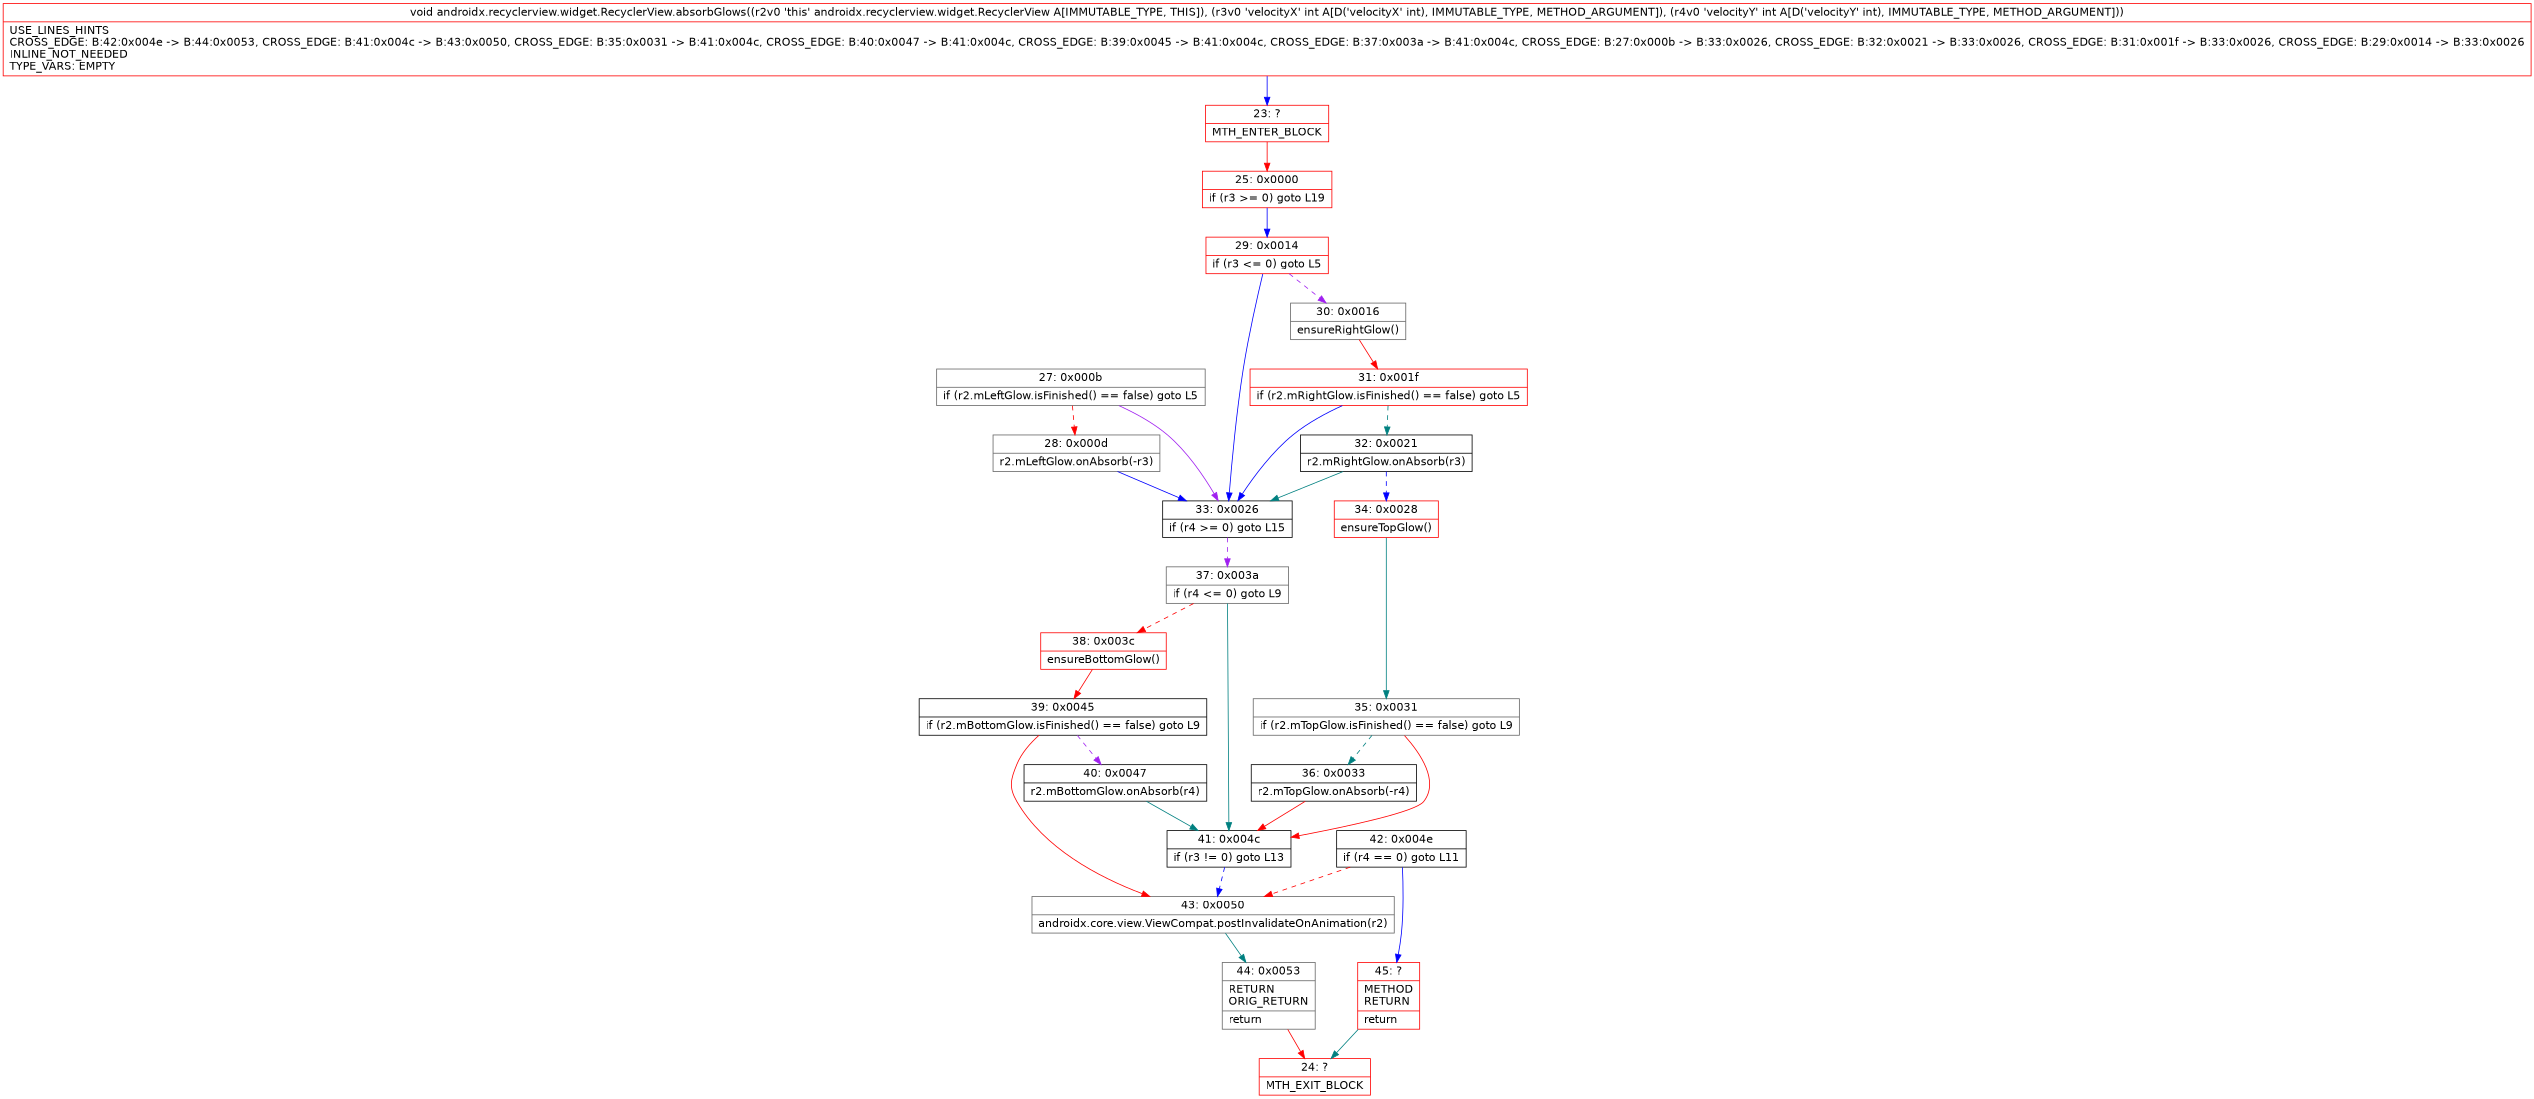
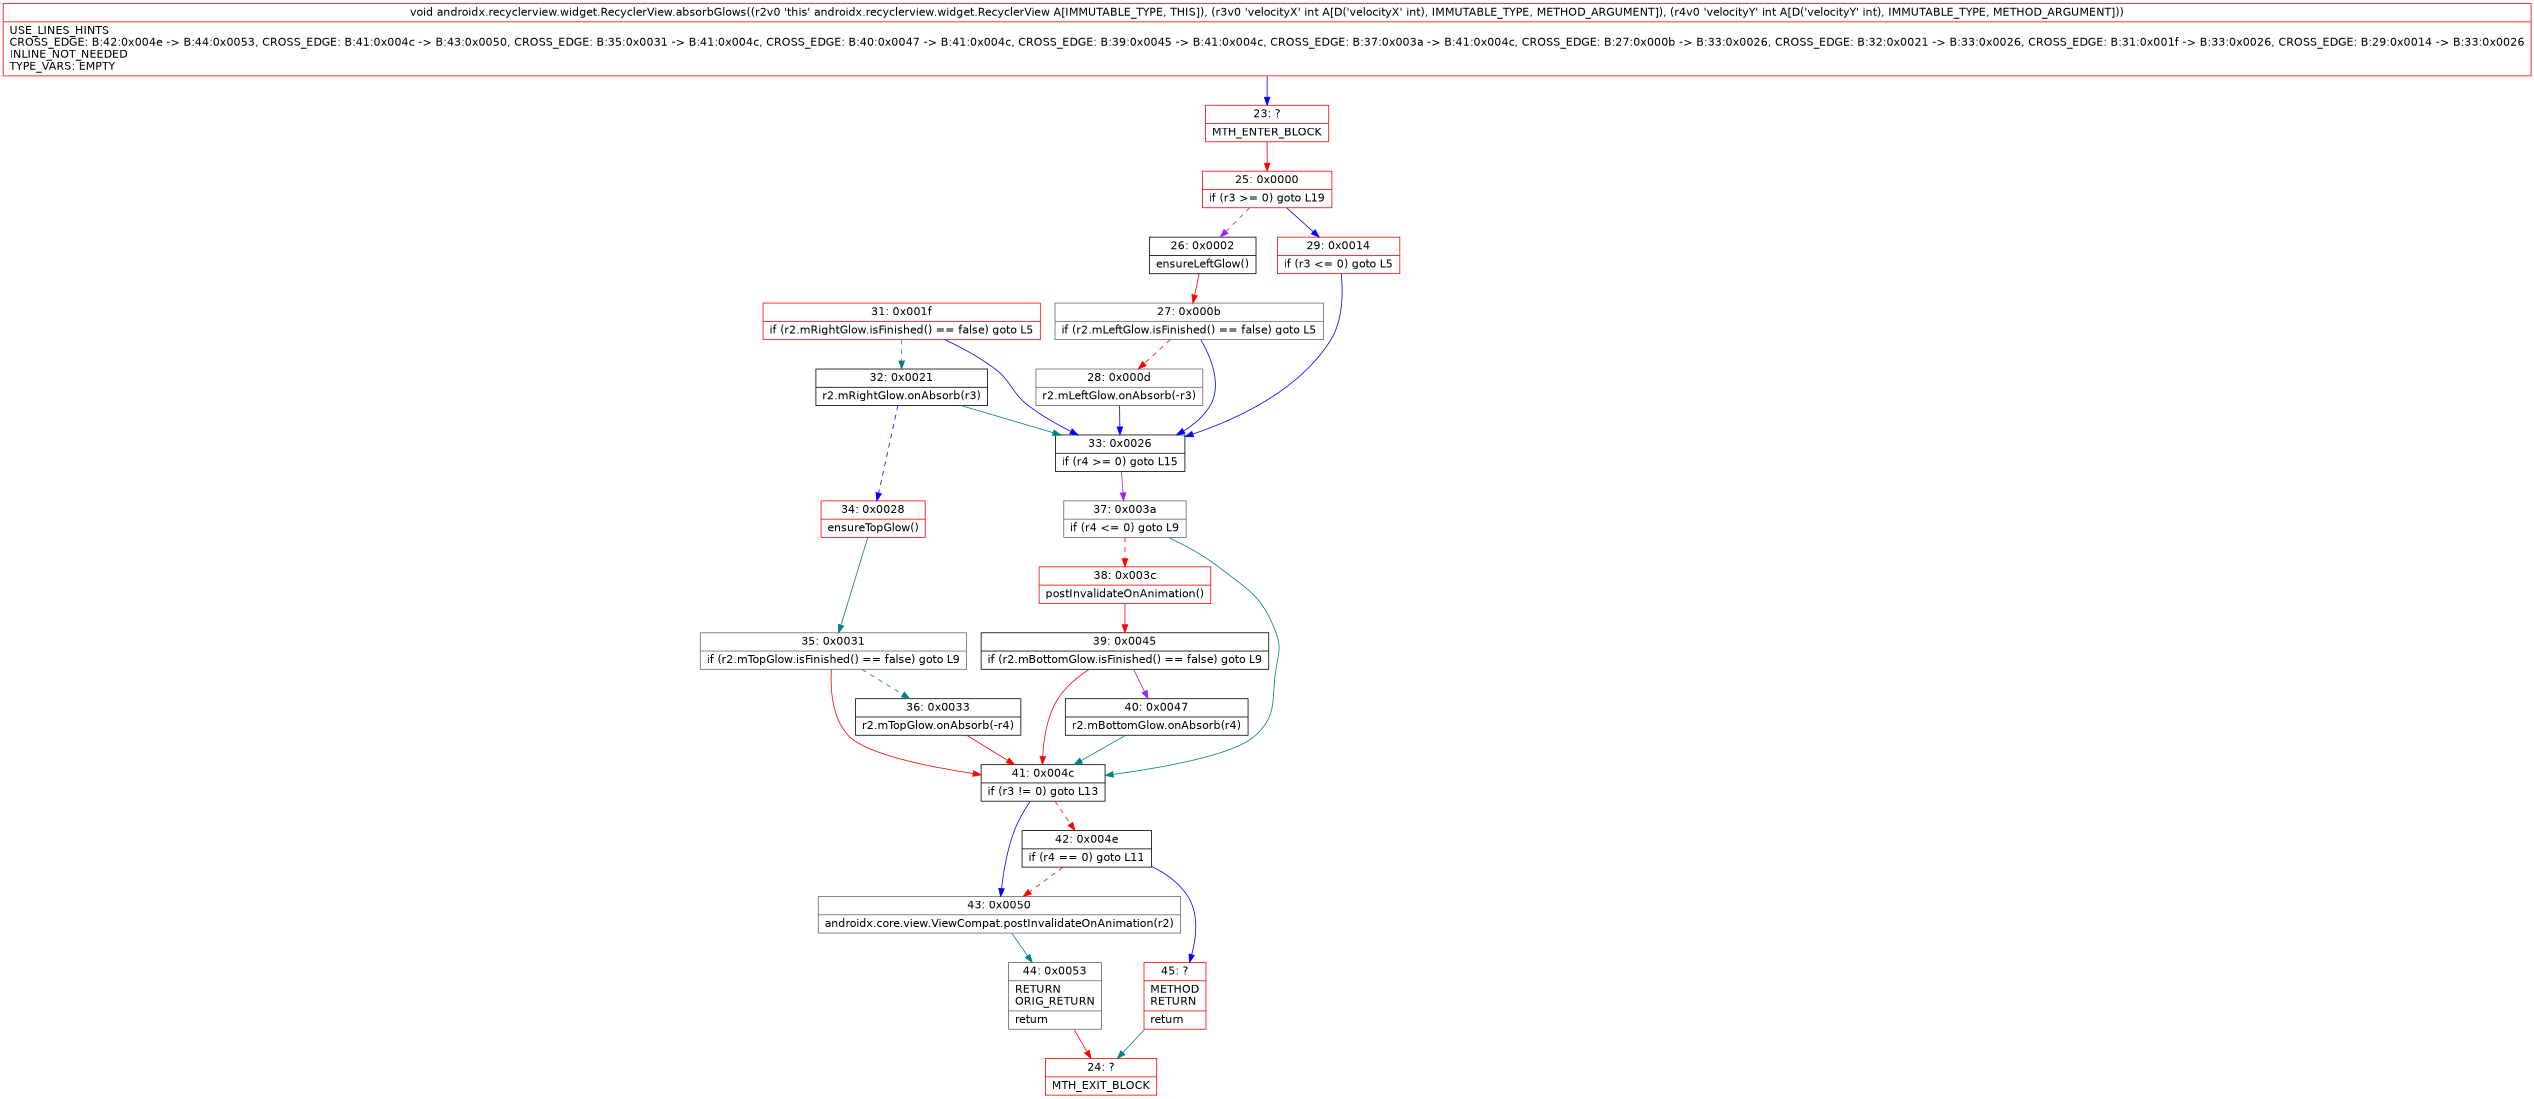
none -> (1203, 255)
(1348, 321) -> none
(1174, 441) -> (1215, 390)
(1227, 548) -> (1122, 482)
(1103, 660) -> (1125, 594)
(1087, 747) -> (1139, 680)
none -> (1063, 813)
(1042, 834) -> (1054, 706)
(1222, 878) -> (1010, 843)
